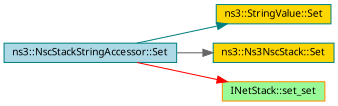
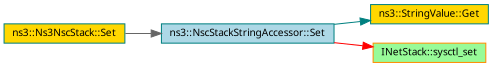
(274, 14) -> (429, 14)
(190, 53) -> (138, 34)
(274, 91) -> (429, 53)
